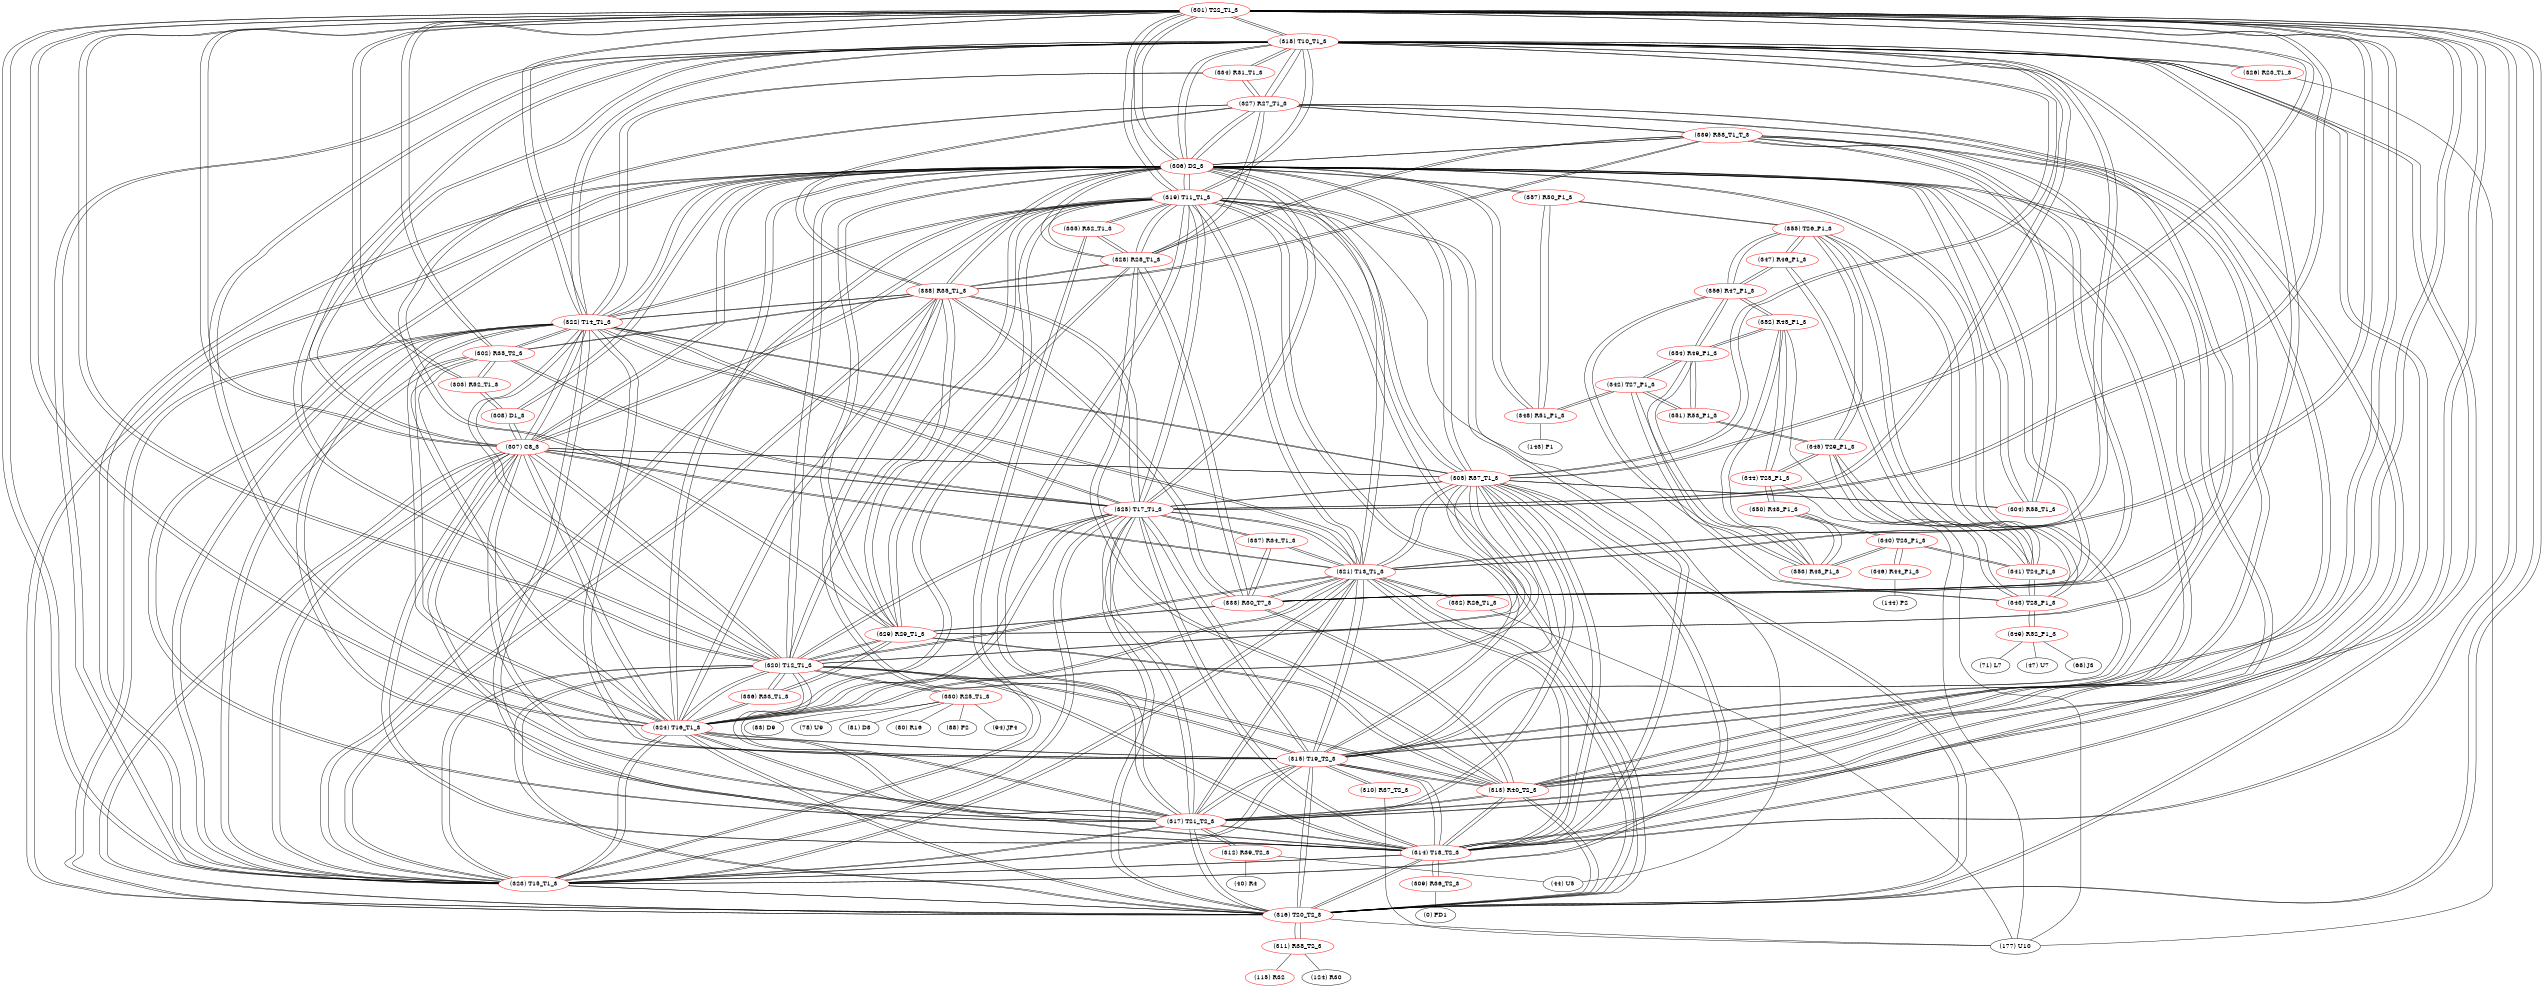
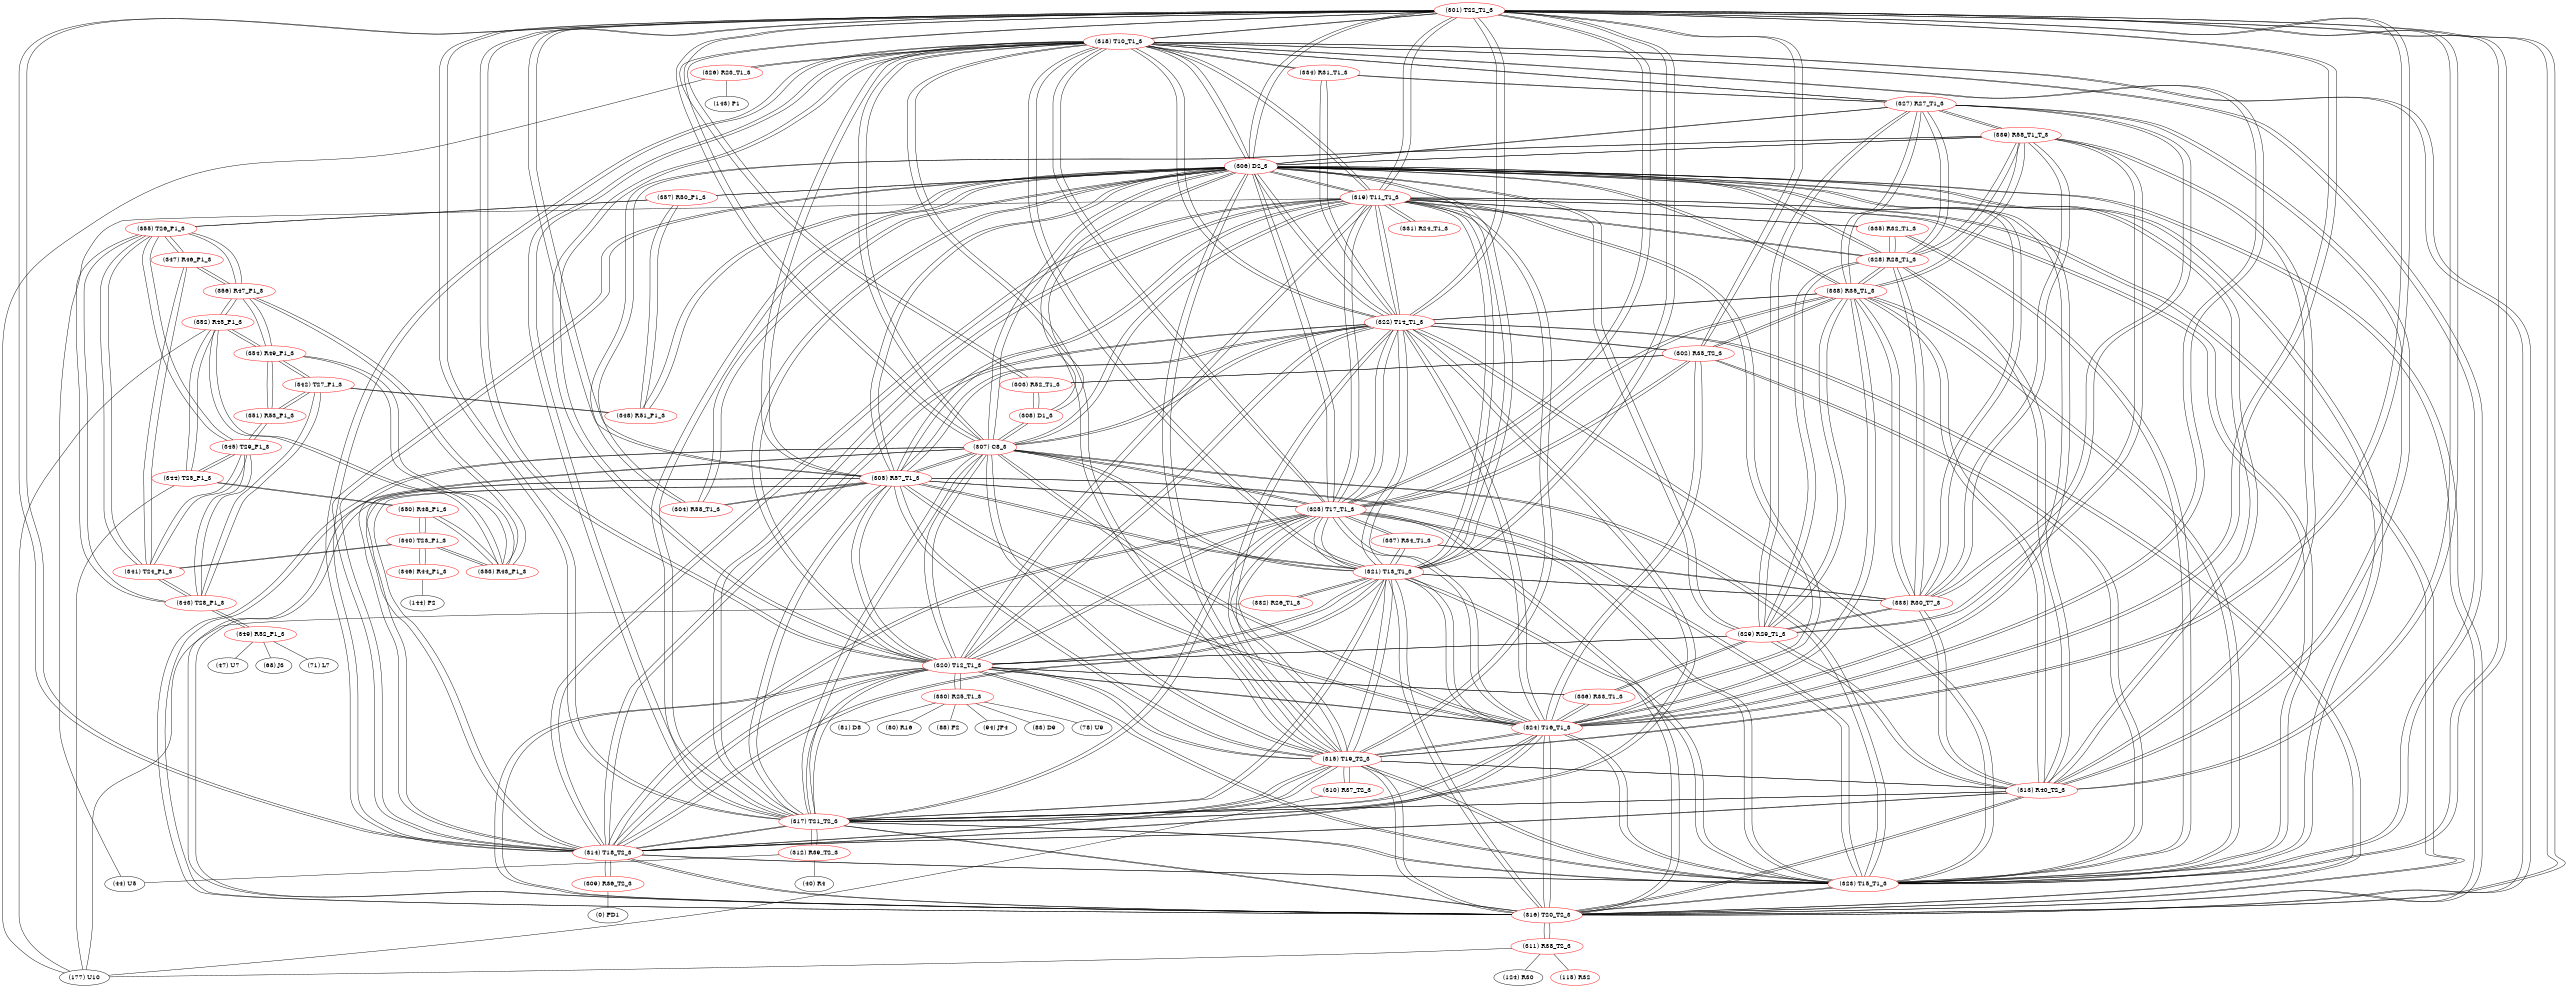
none -> (1424, 229)
(1540, 432) -> (727, 88)
(1610, 934) -> (811, 966)
